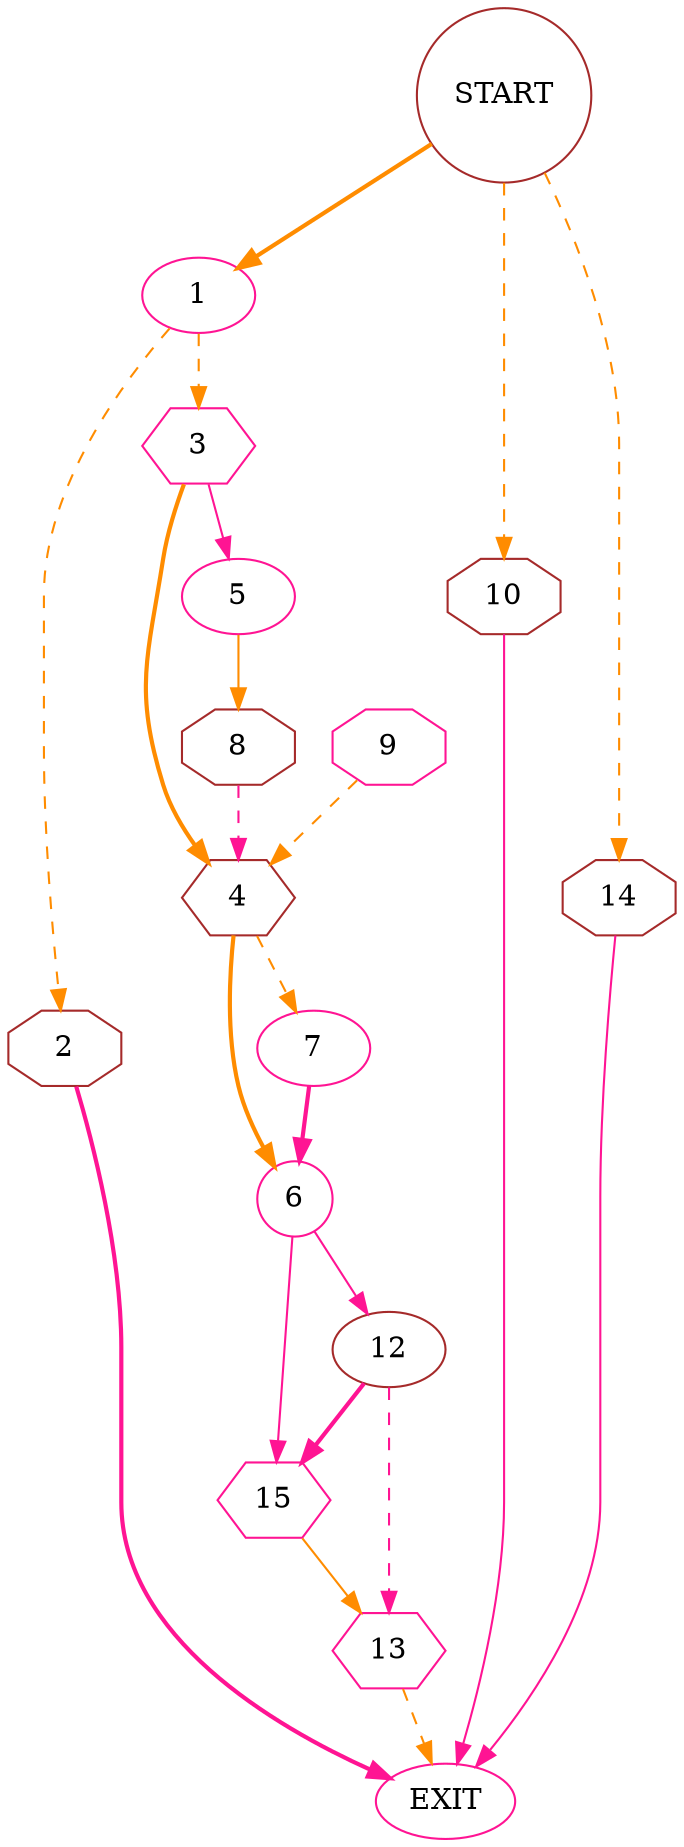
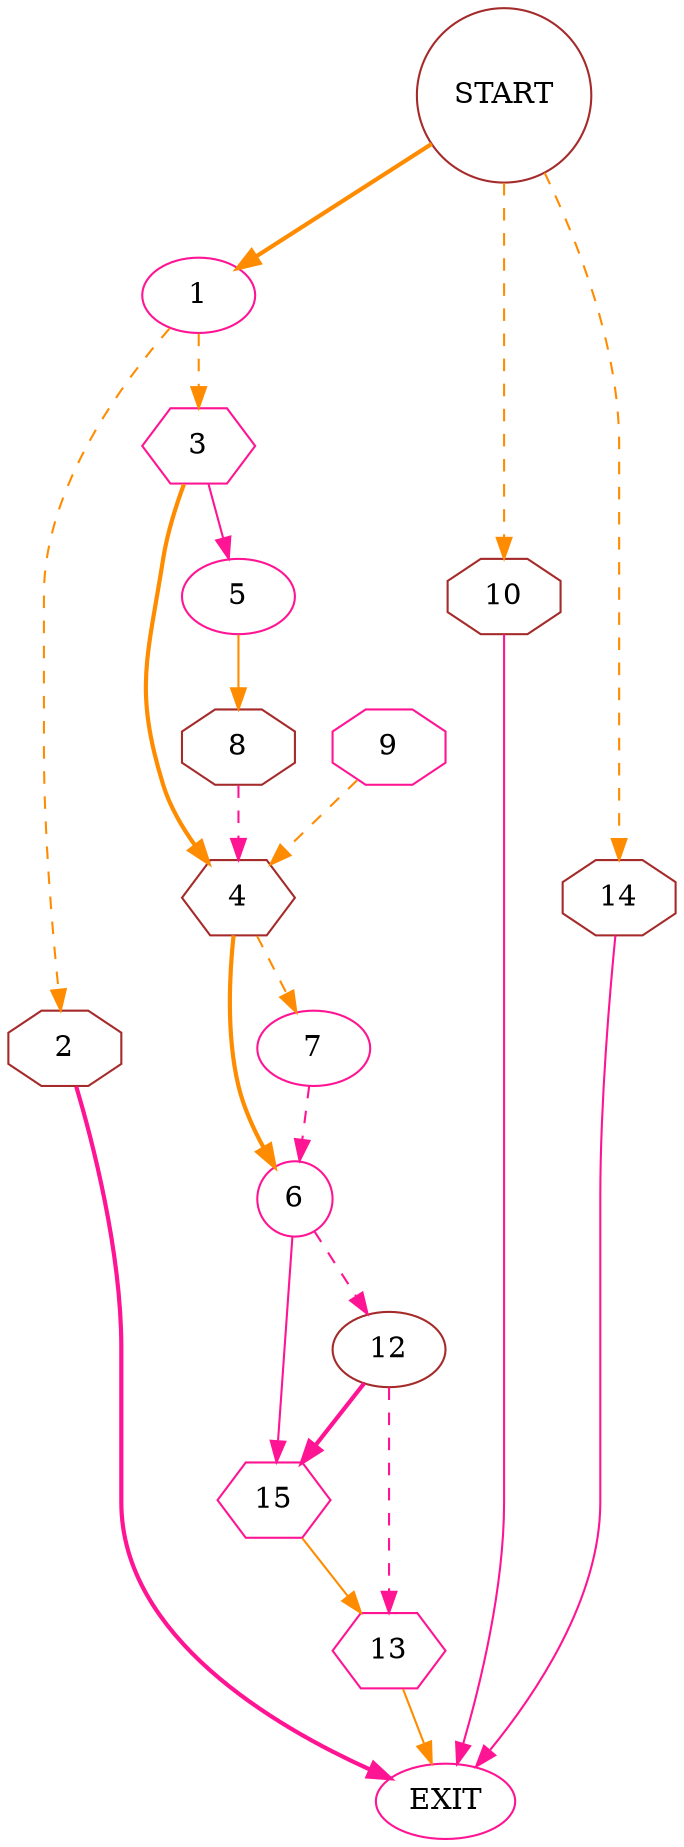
(306, 1113) -> (306, 1113)
(335, 1264) -> (335, 1264)
(414, 1716) -> (414, 1716)
